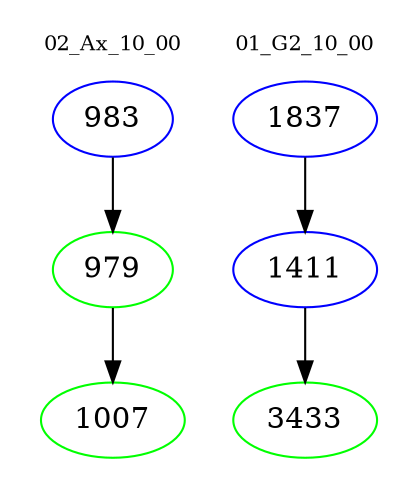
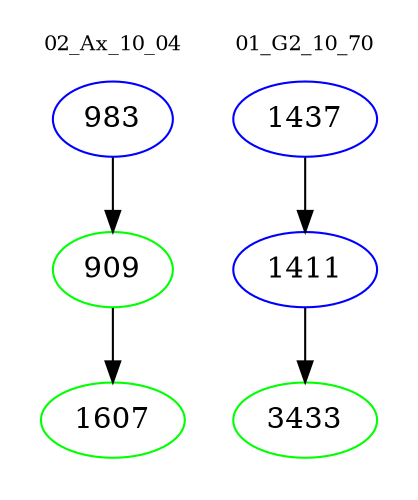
(113, 45) -> (113, 45)
(305, 45) -> (305, 45)
(305, 119) -> (305, 119)
(113, 270) -> (113, 270)
(113, 420) -> (113, 420)
